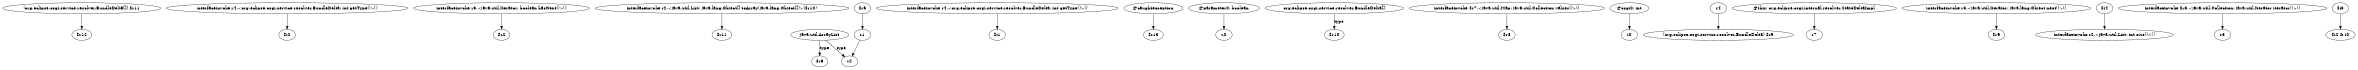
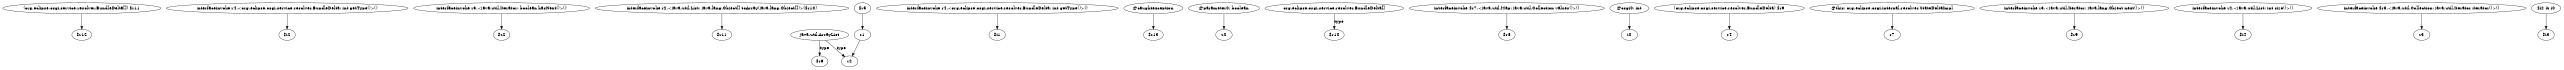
(1718, 20) -> (1729, 20)
(2105, 20) -> (2243, 20)
(2340, 20) -> (2546, 20)
